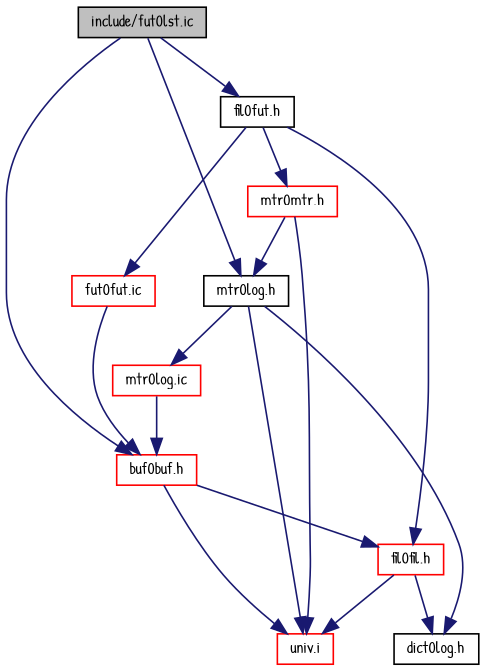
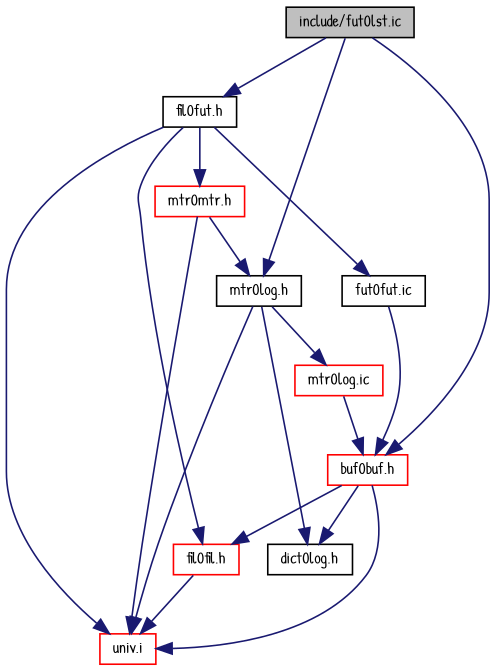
(114, 291) -> (384, 291)
none -> (6, 352)
(421, 597) -> (343, 508)
